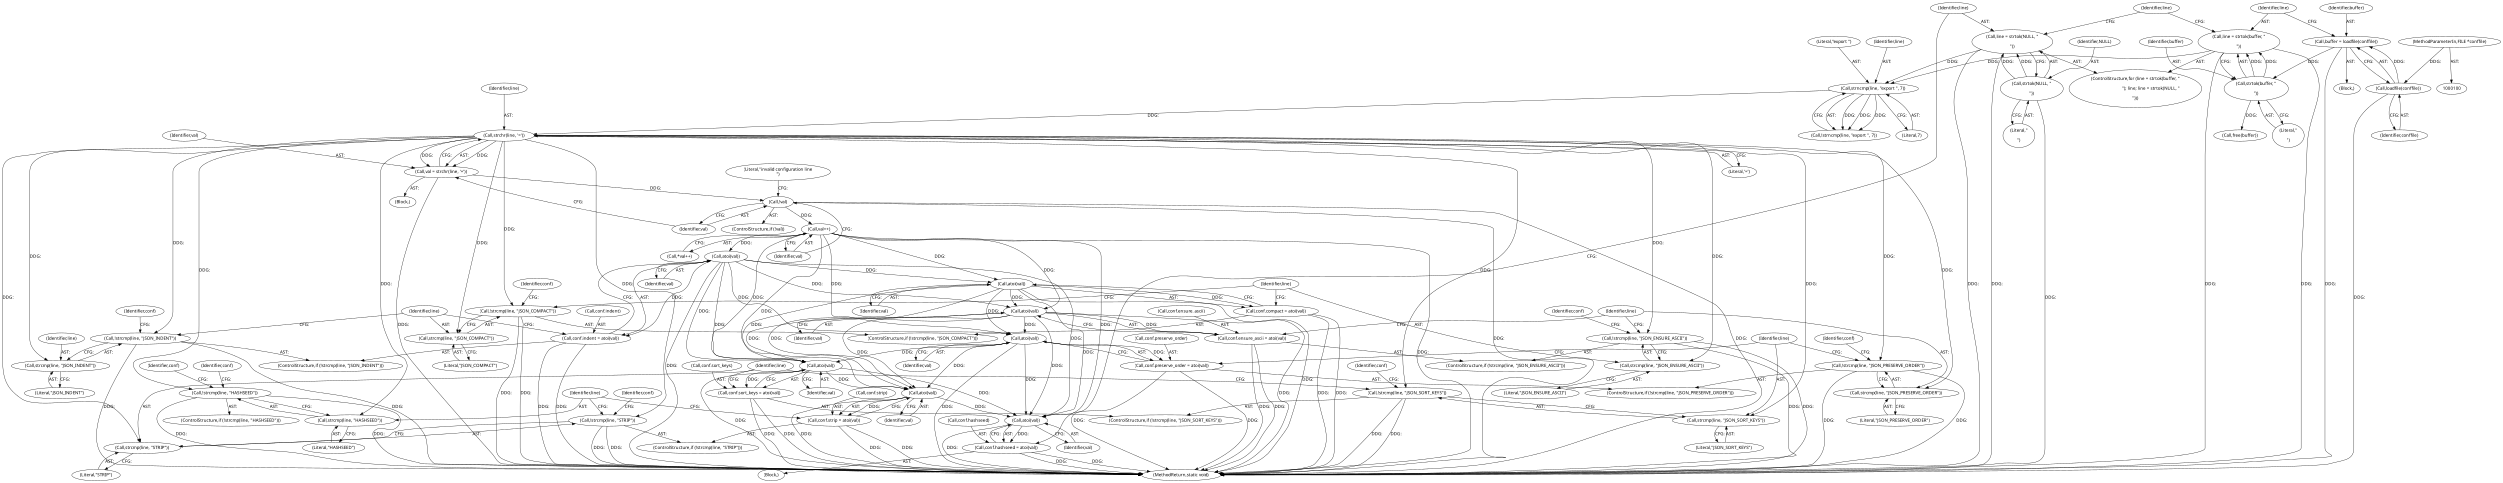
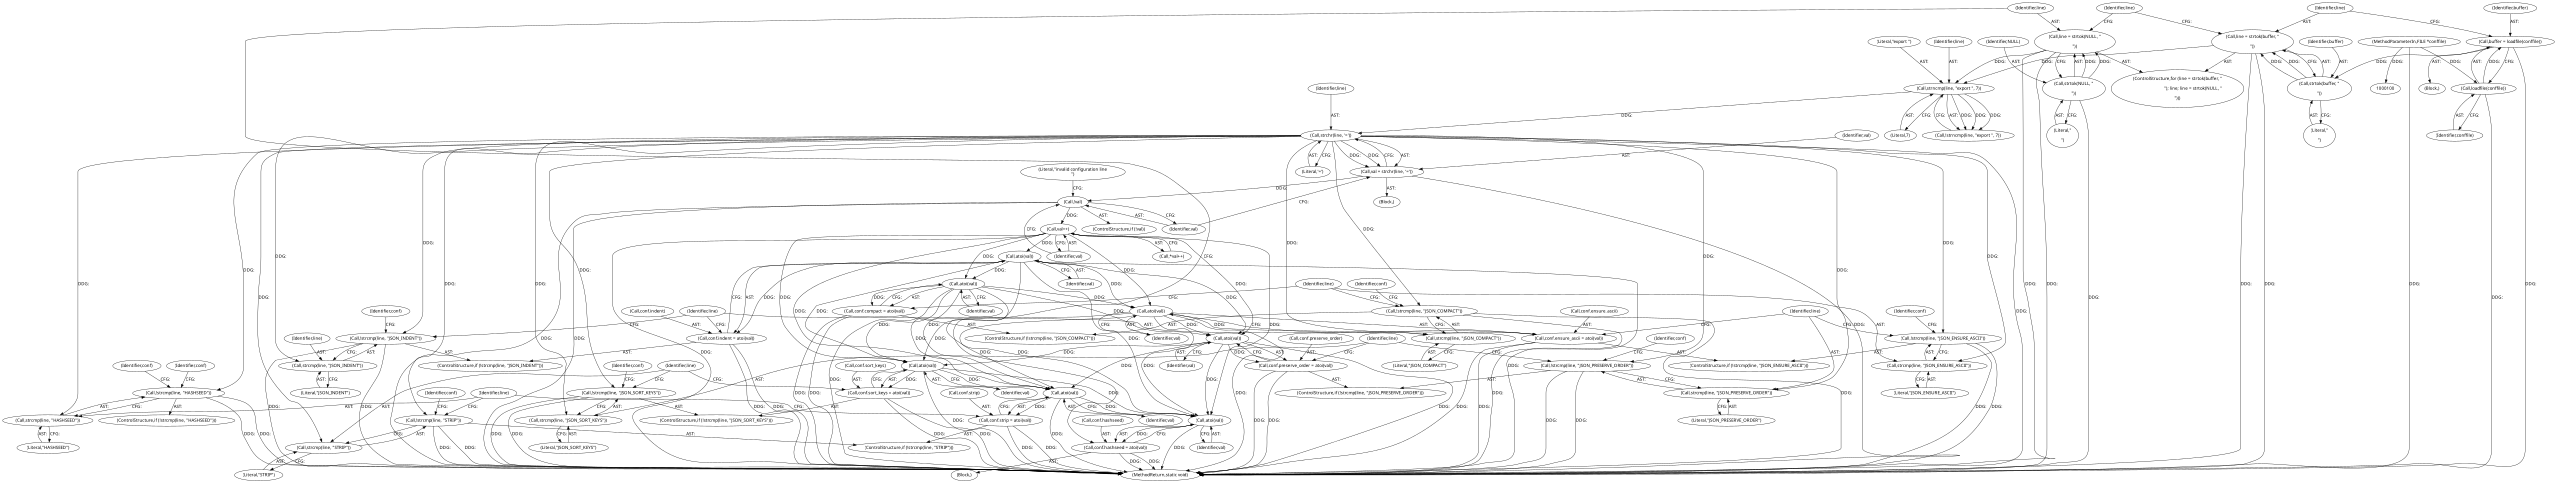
(2456, 62) -> (2399, 62)
(2240, 136) -> none
none -> (2022, 399)
none -> (2253, 464)
